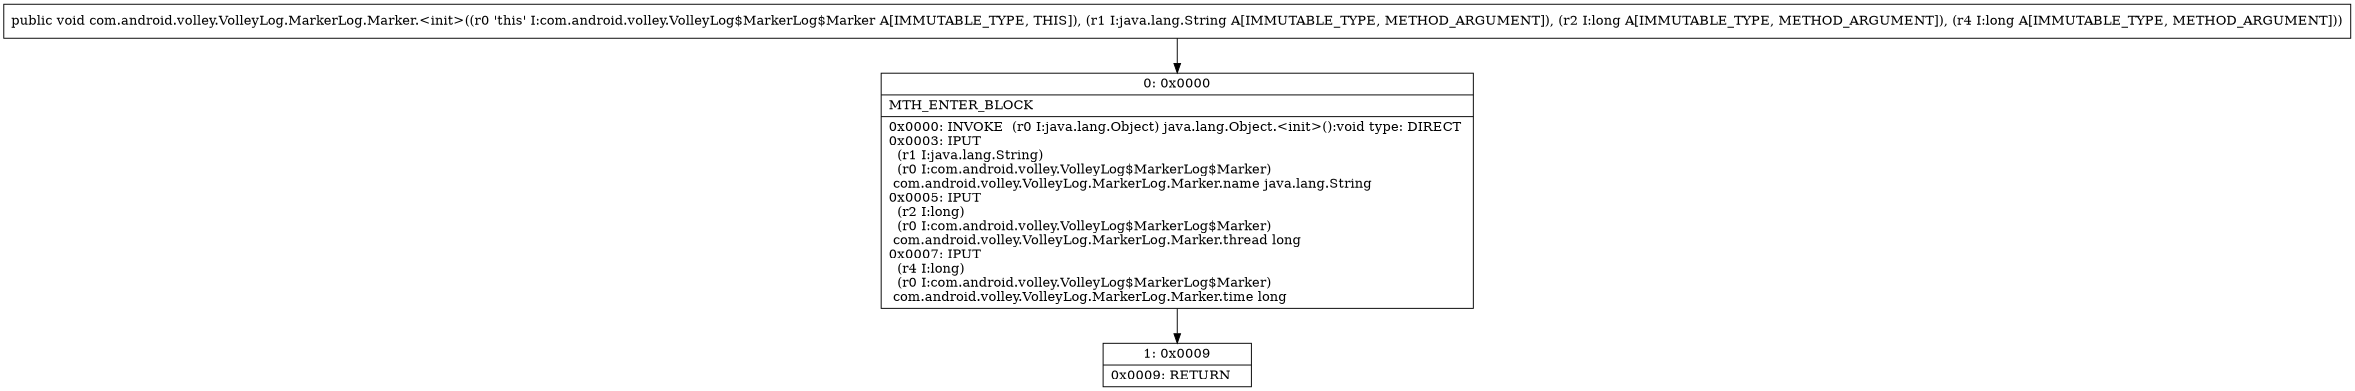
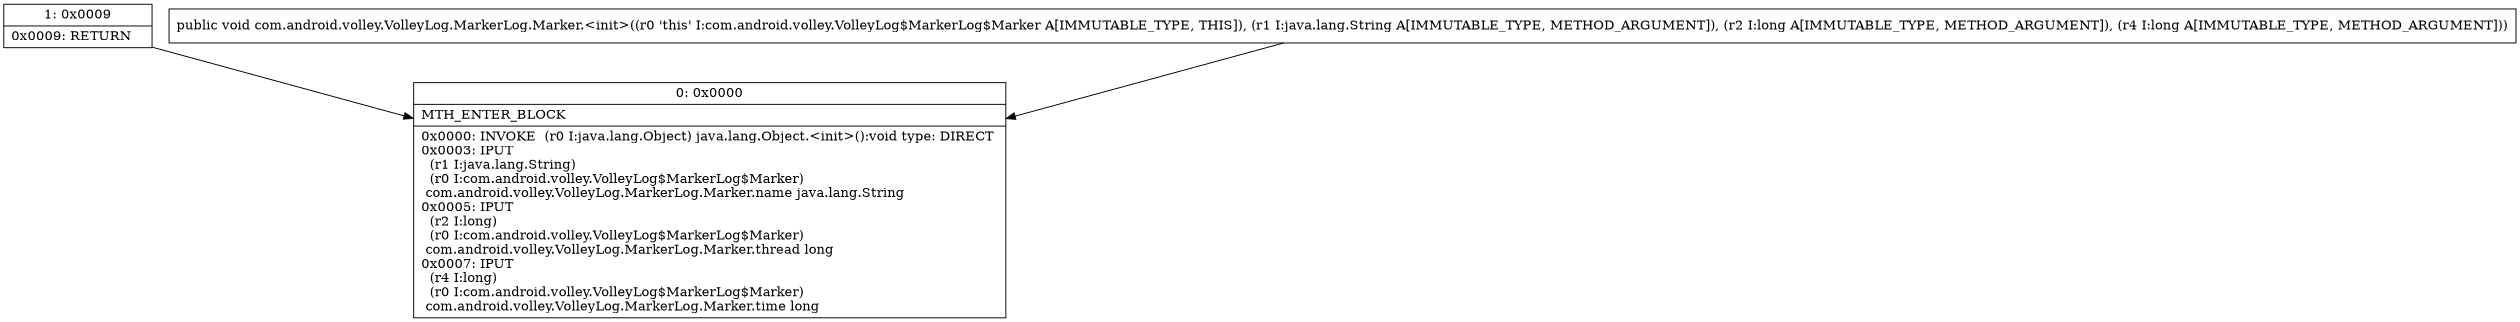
(1177, 321) -> (278, 82)
